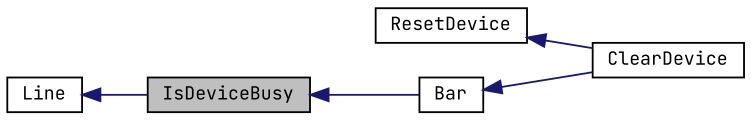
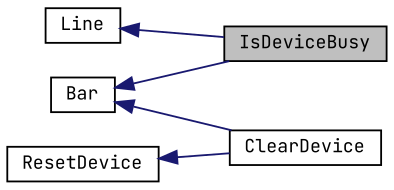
(374, 95) -> (181, 72)
